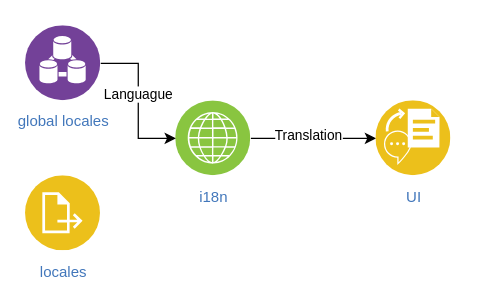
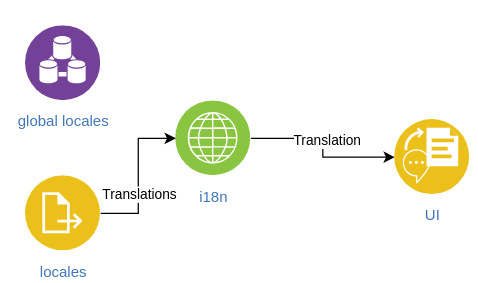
(138, 81) -> none
(413, 138) -> (432, 157)
none -> (138, 196)
